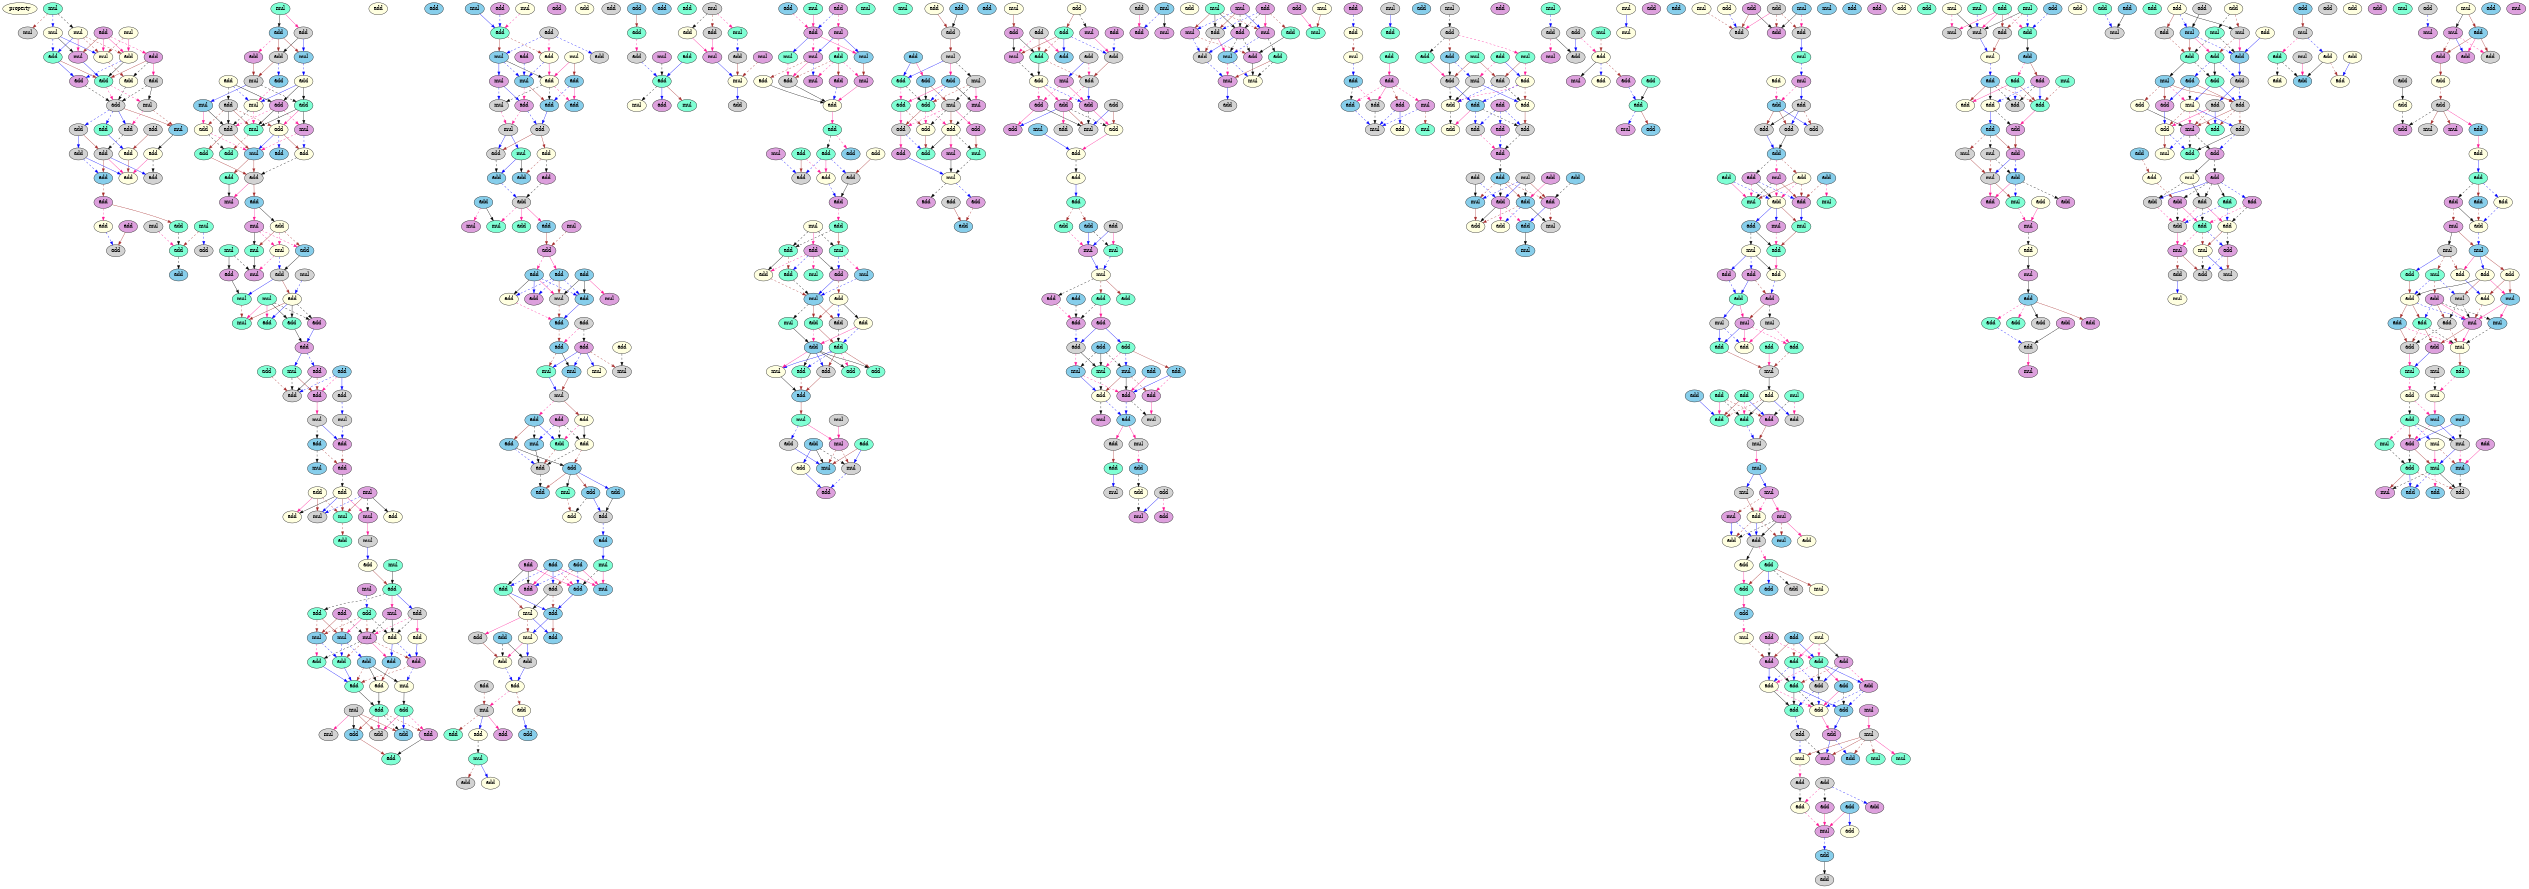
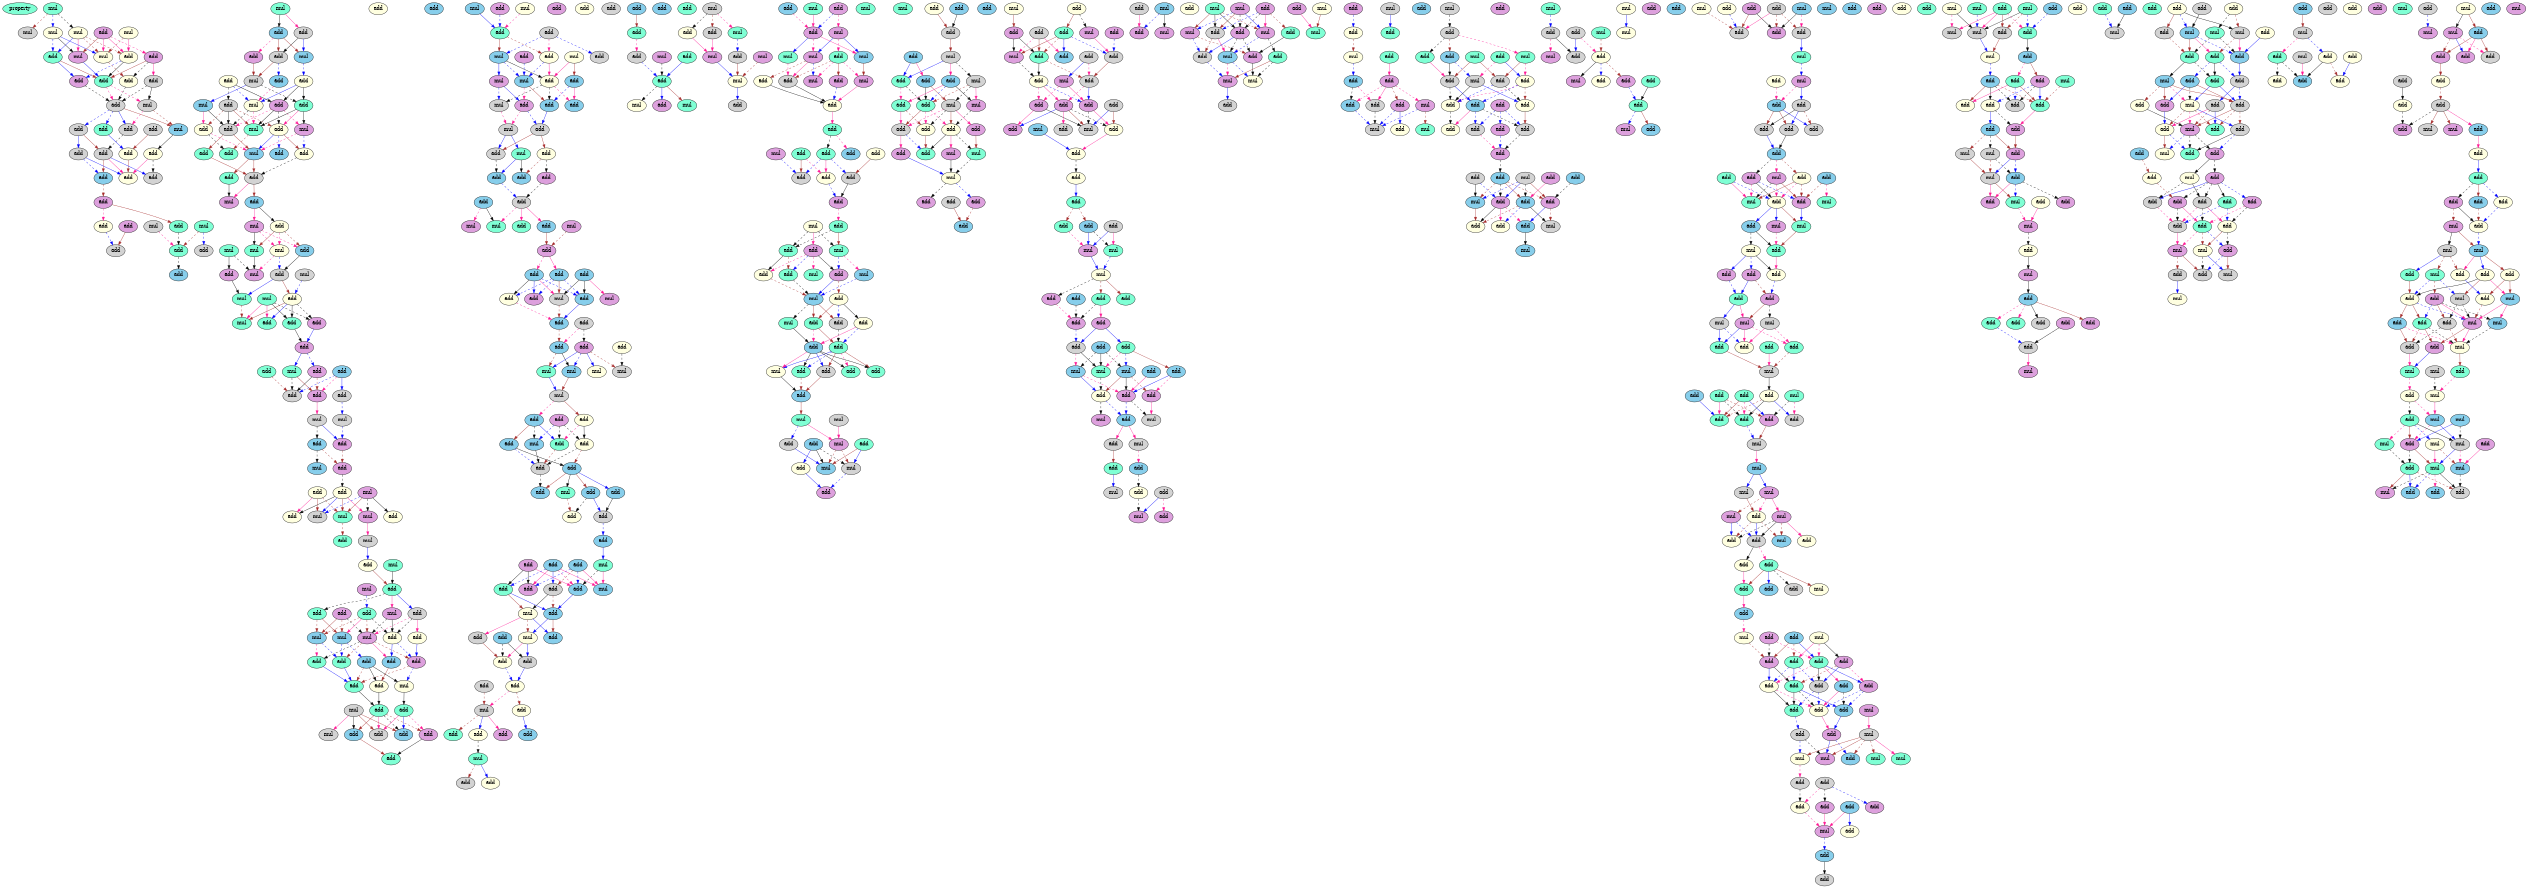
(20, 9) -> (20, 9)
